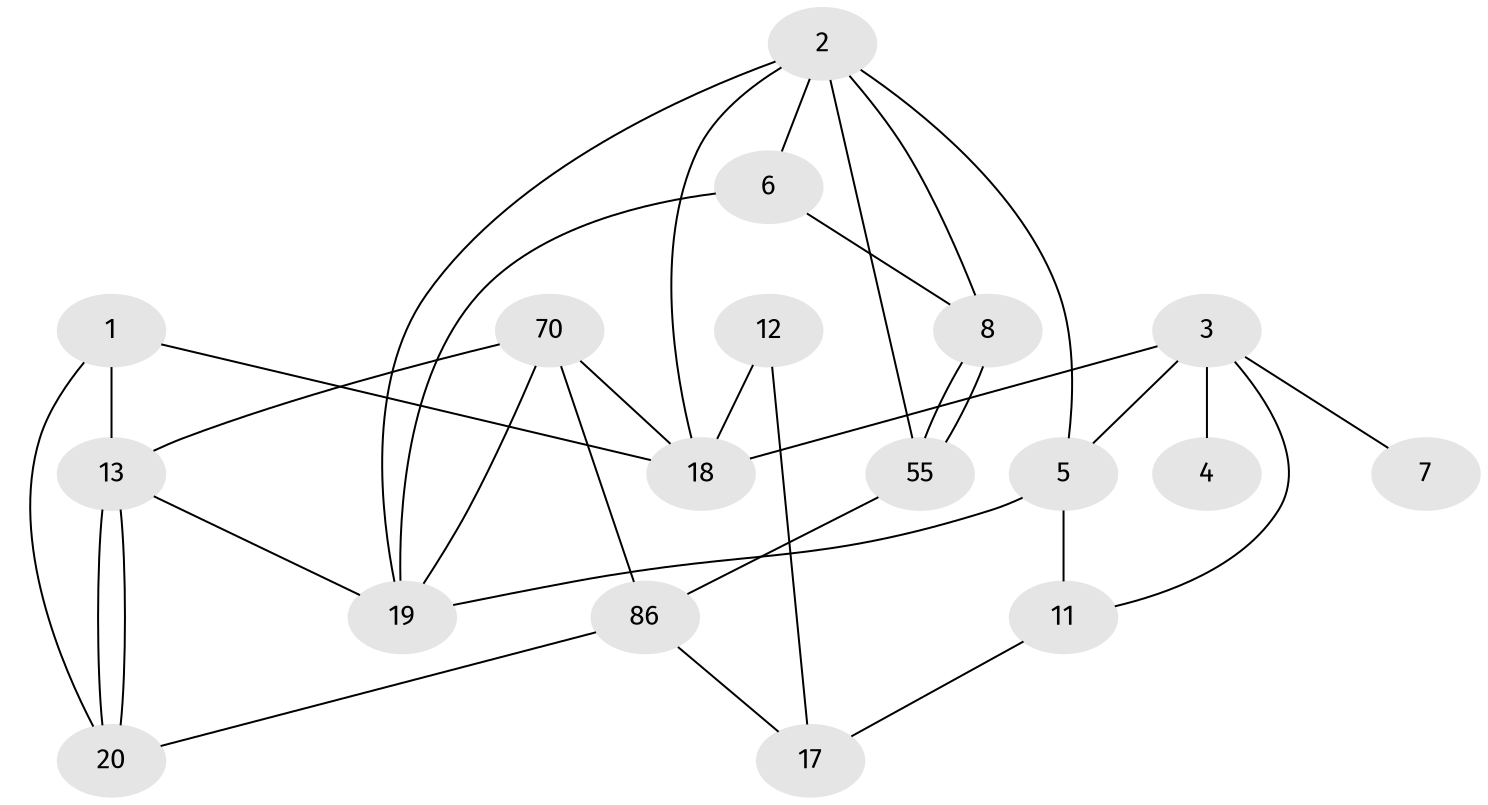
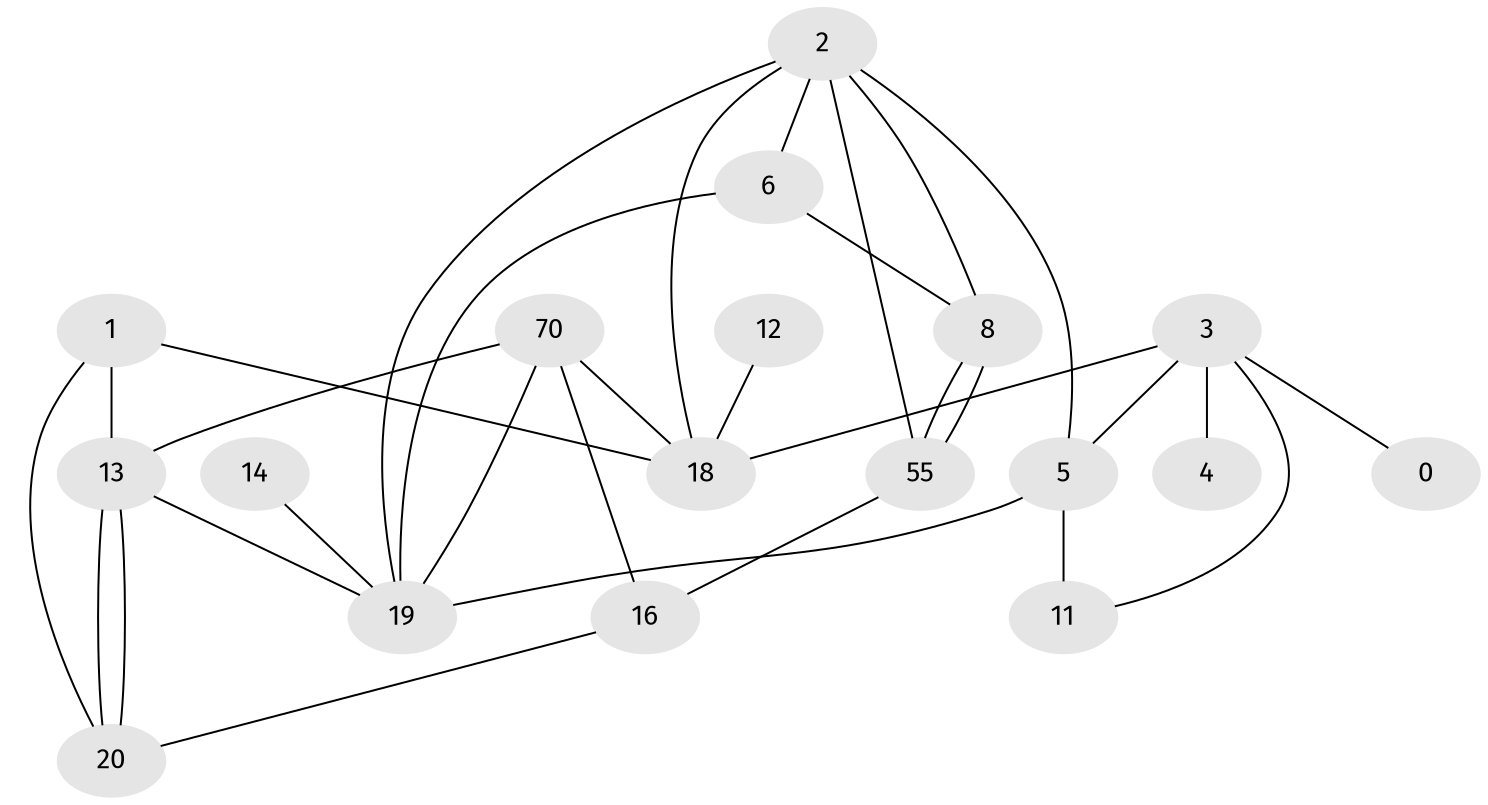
none -> (255, 474)
(1426, 474) -> (1426, 474)
(645, 617) -> (645, 617)
(811, 761) -> none
